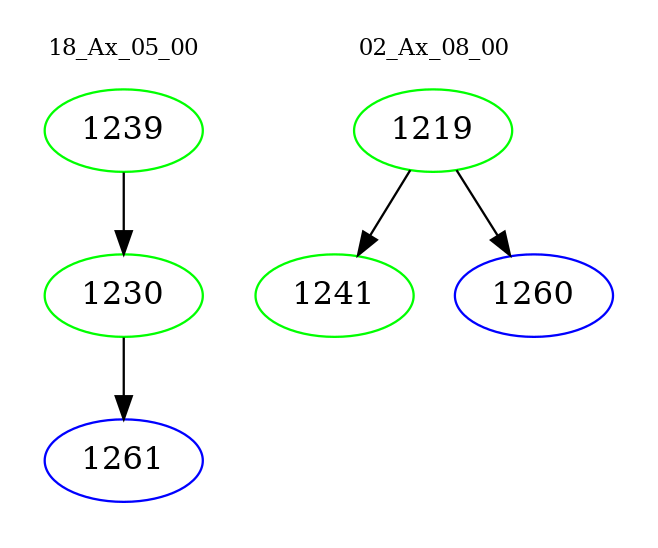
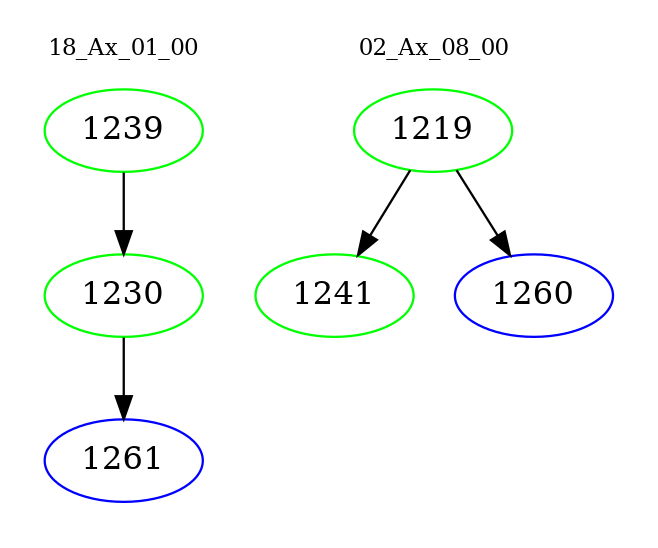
(124, 49) -> (124, 49)
